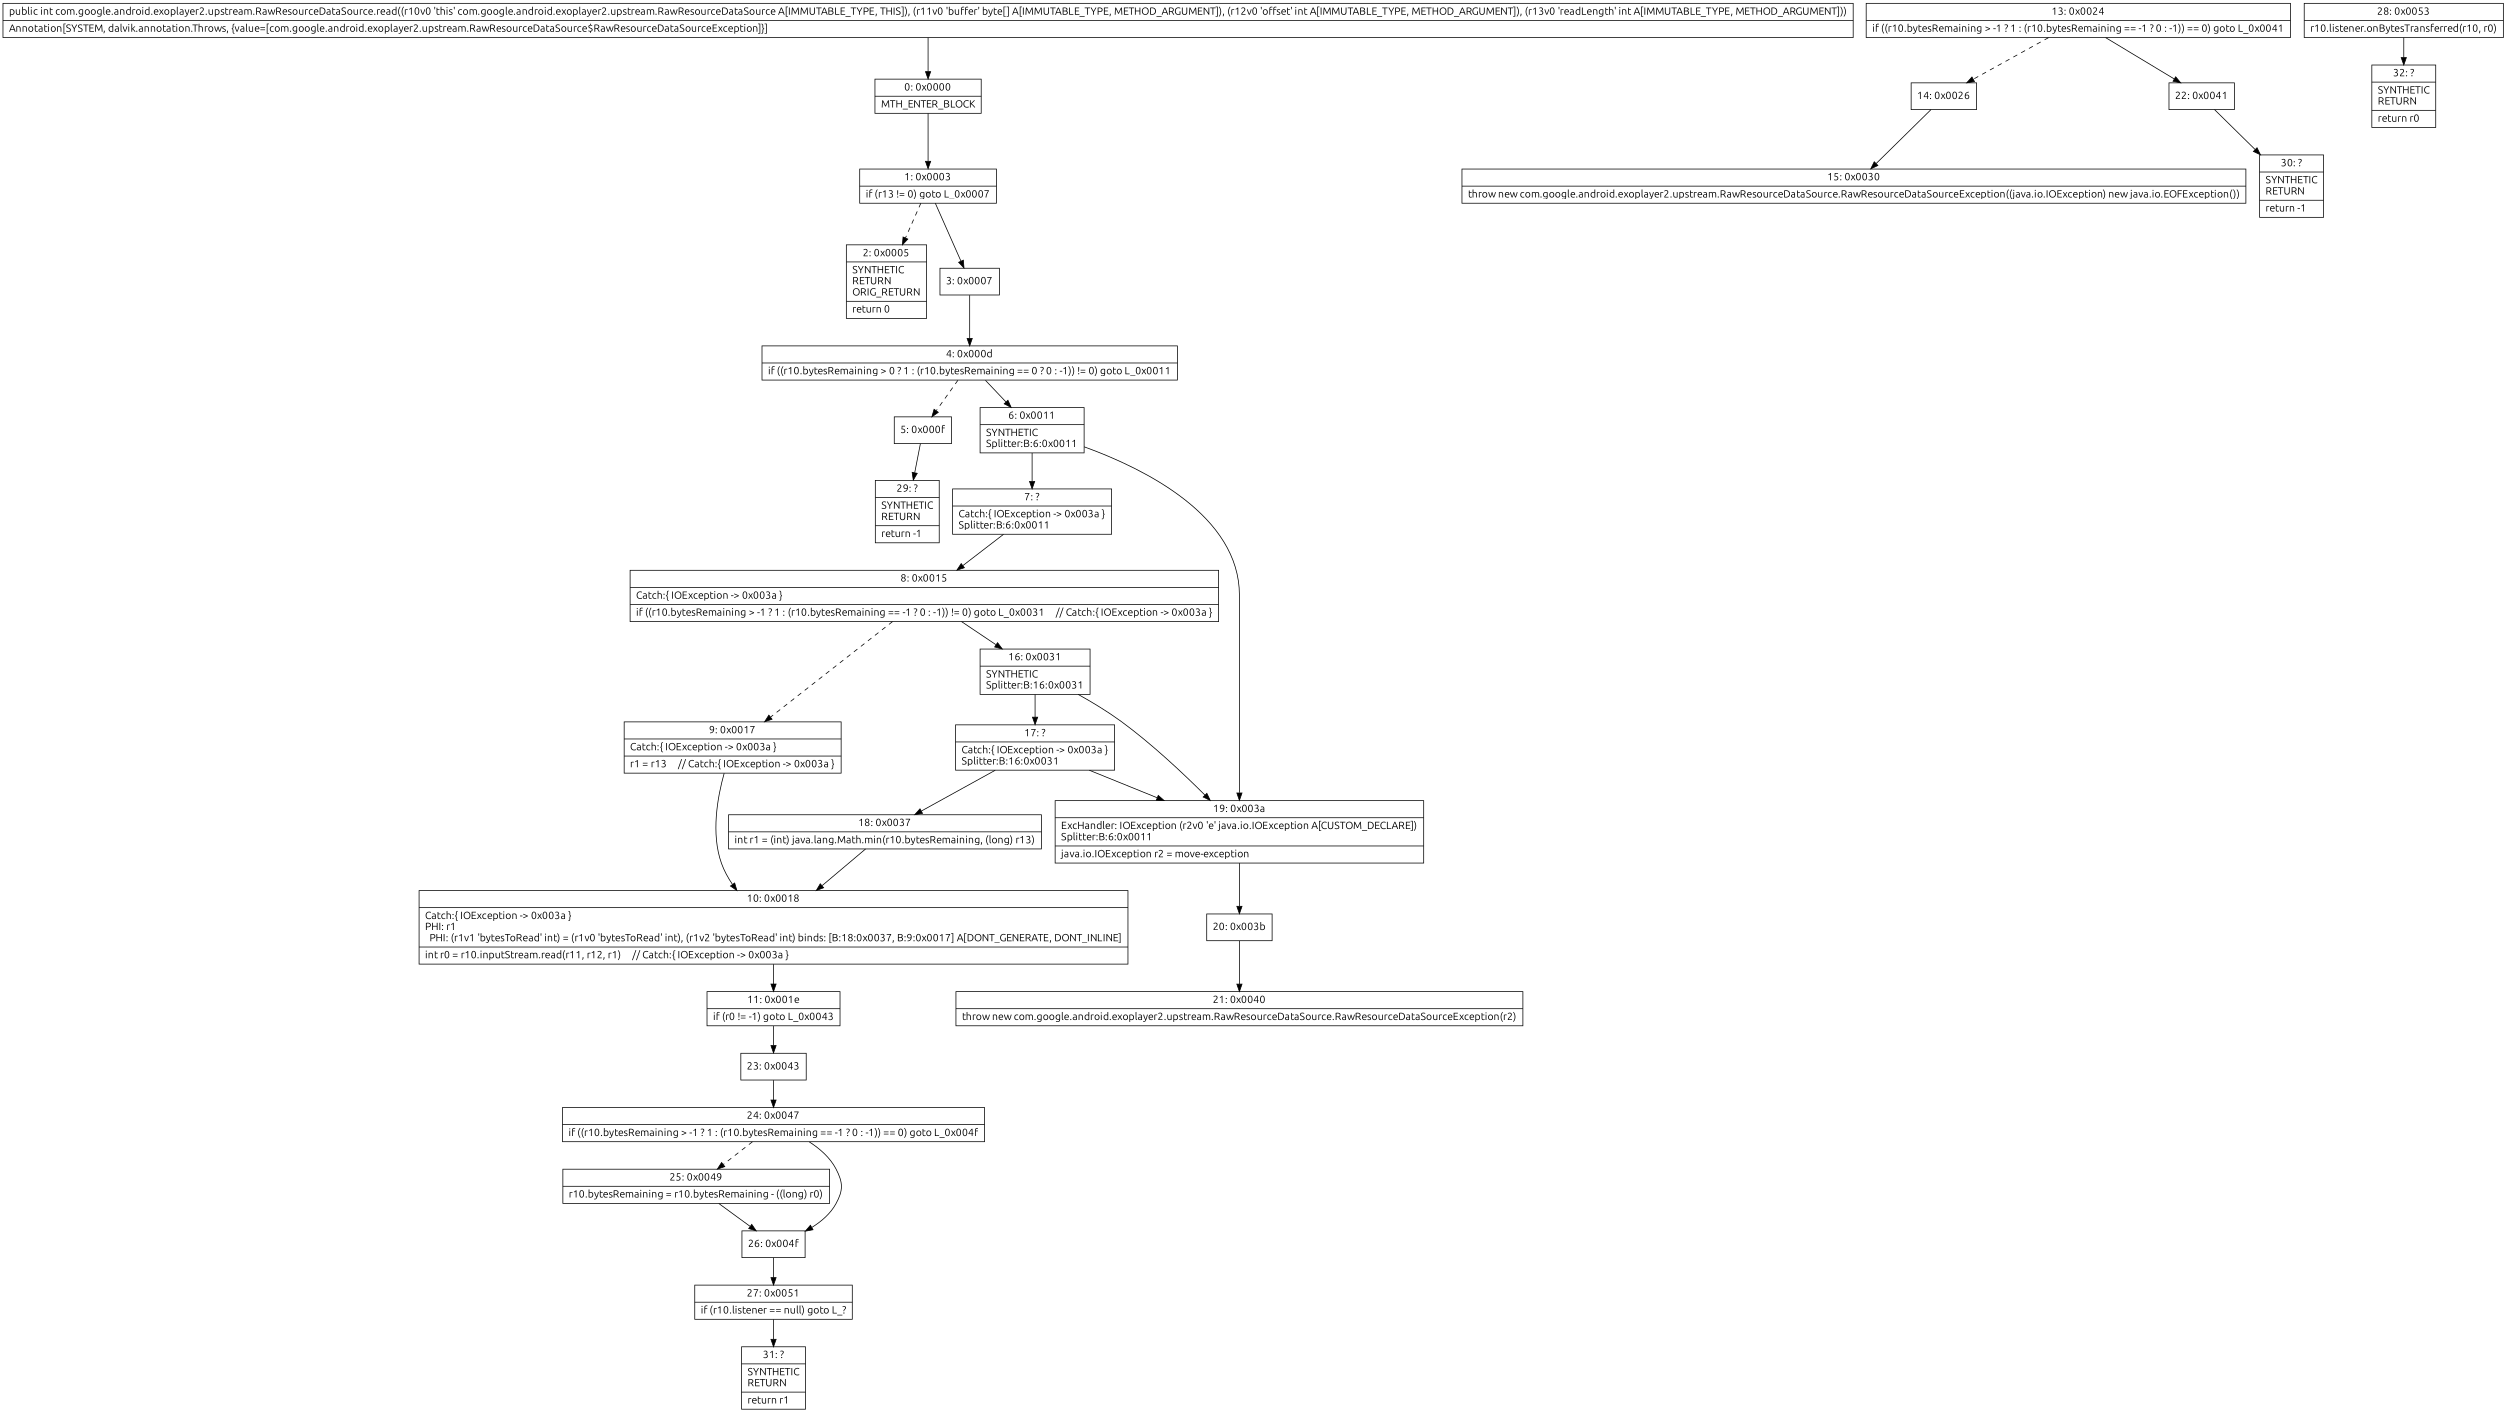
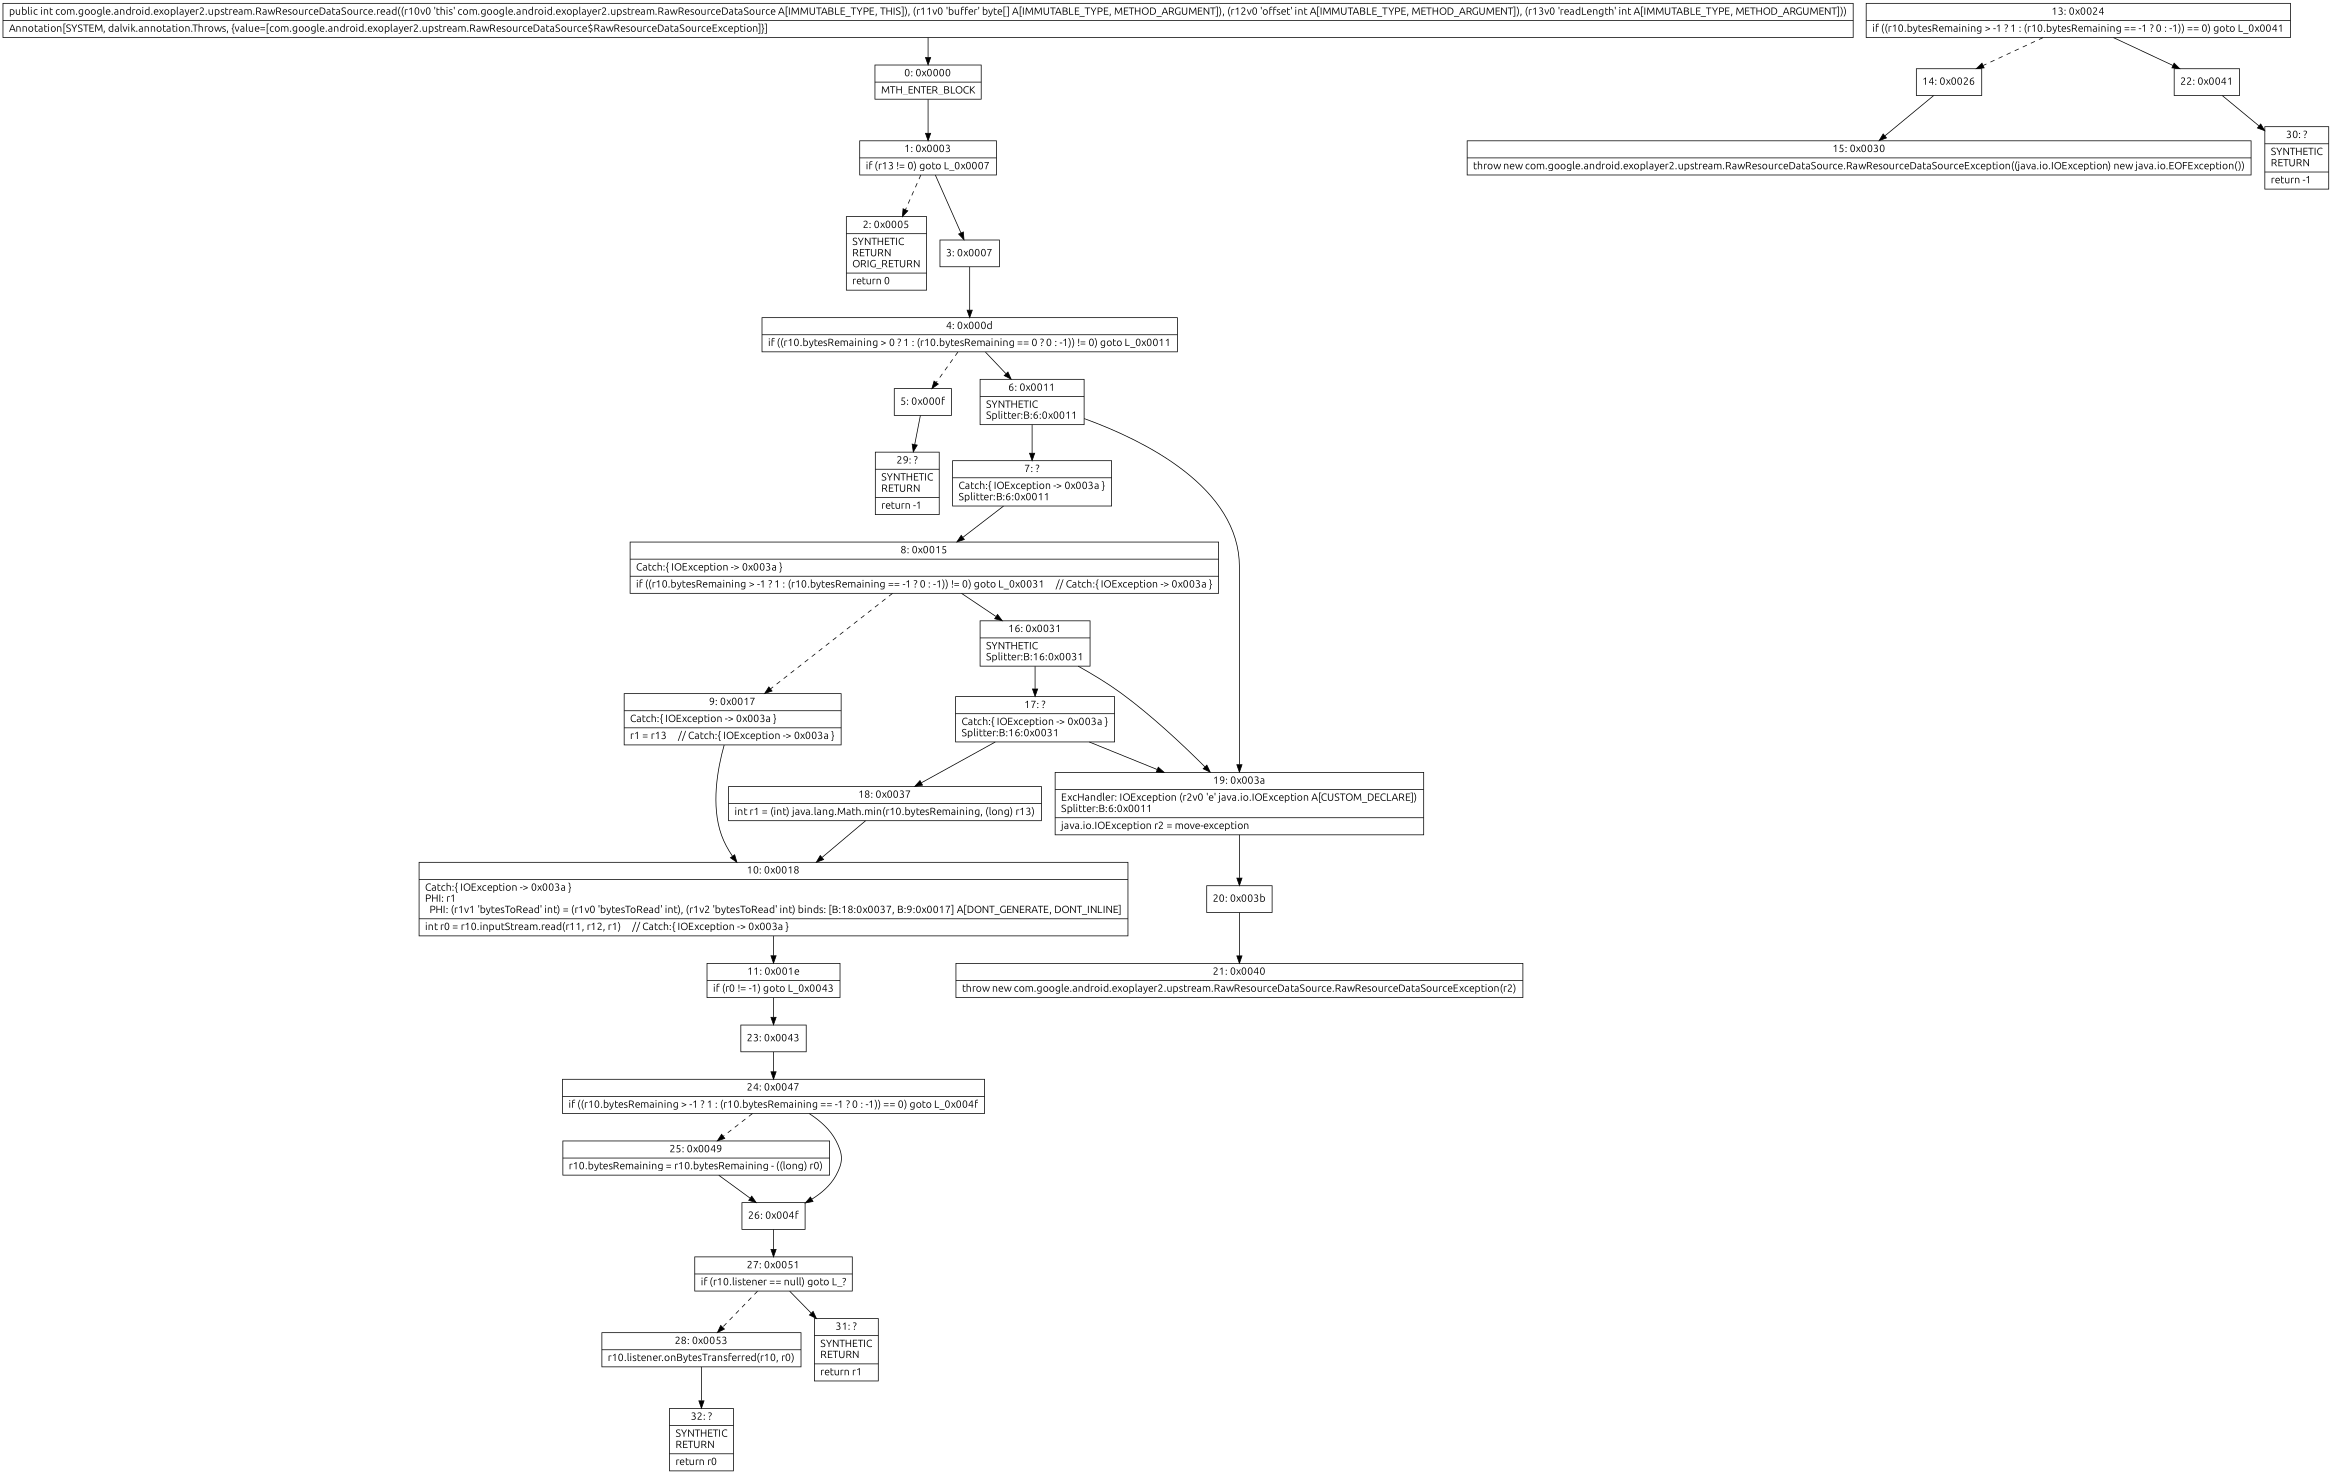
none -> (740, 1309)
